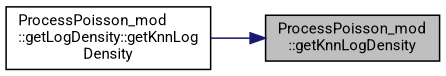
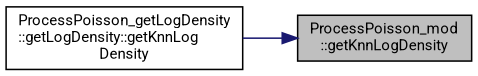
(108, 38) -> (124, 38)
